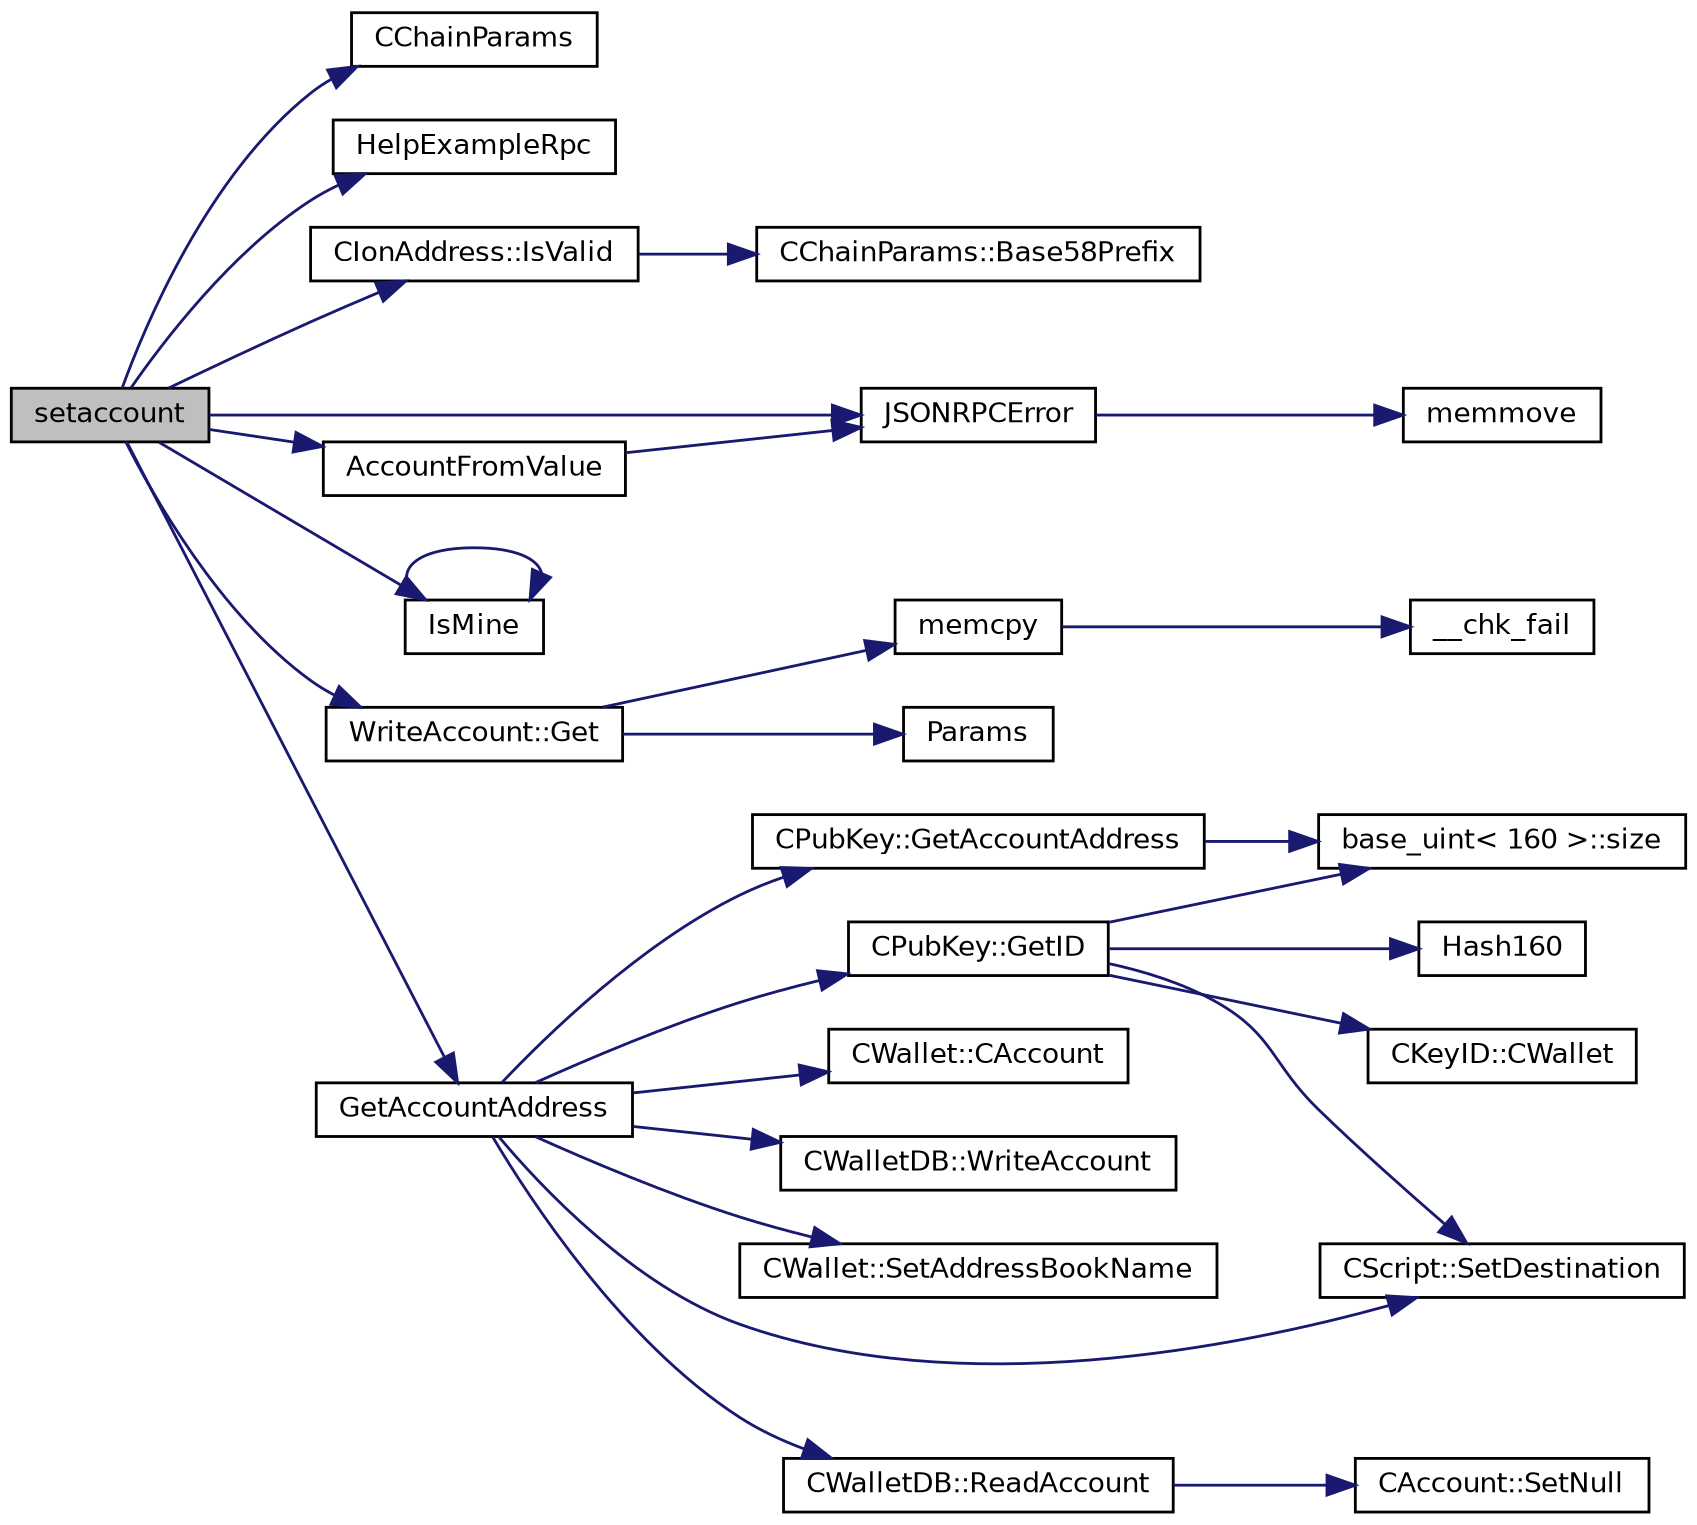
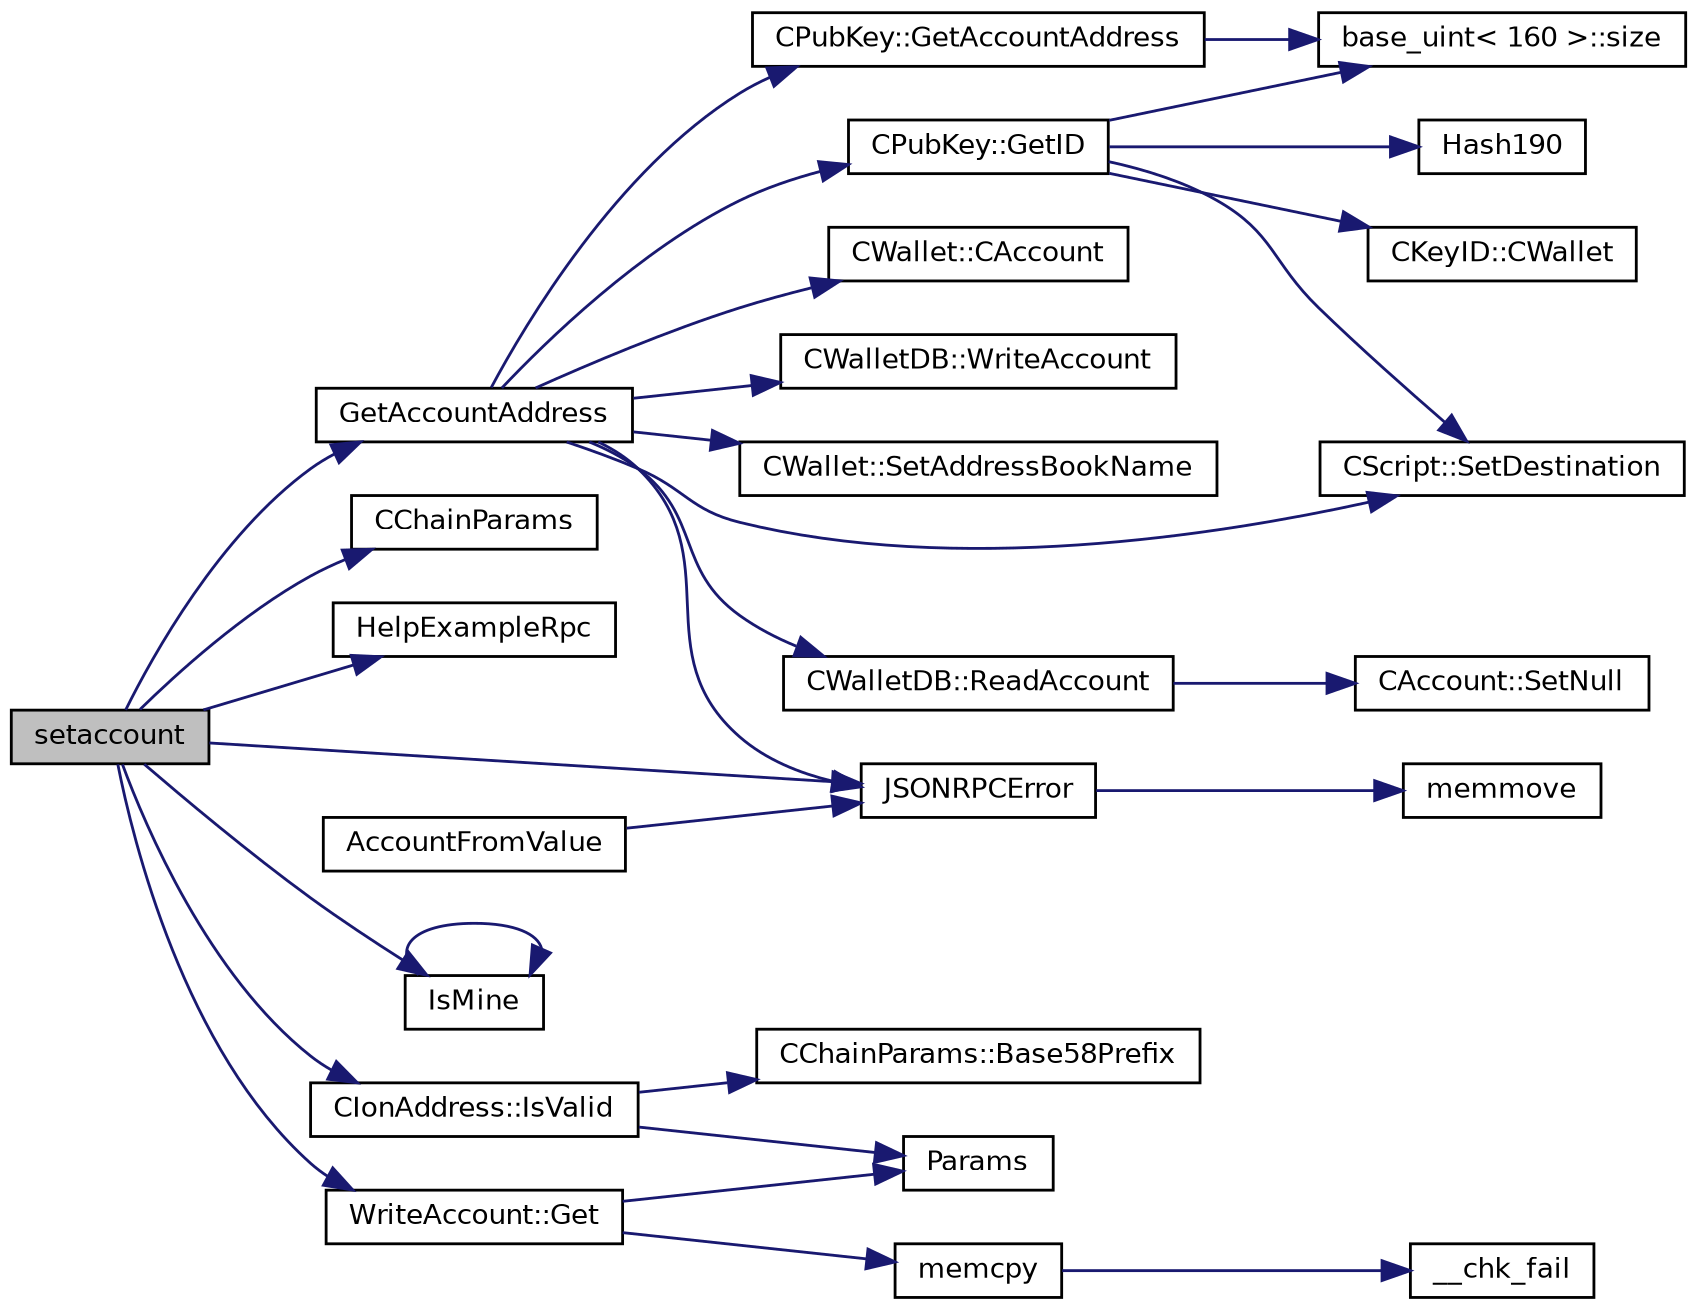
(252, 436) -> none
none -> (689, 632)
(1502, 949) -> (1502, 147)
none -> (757, 1140)
